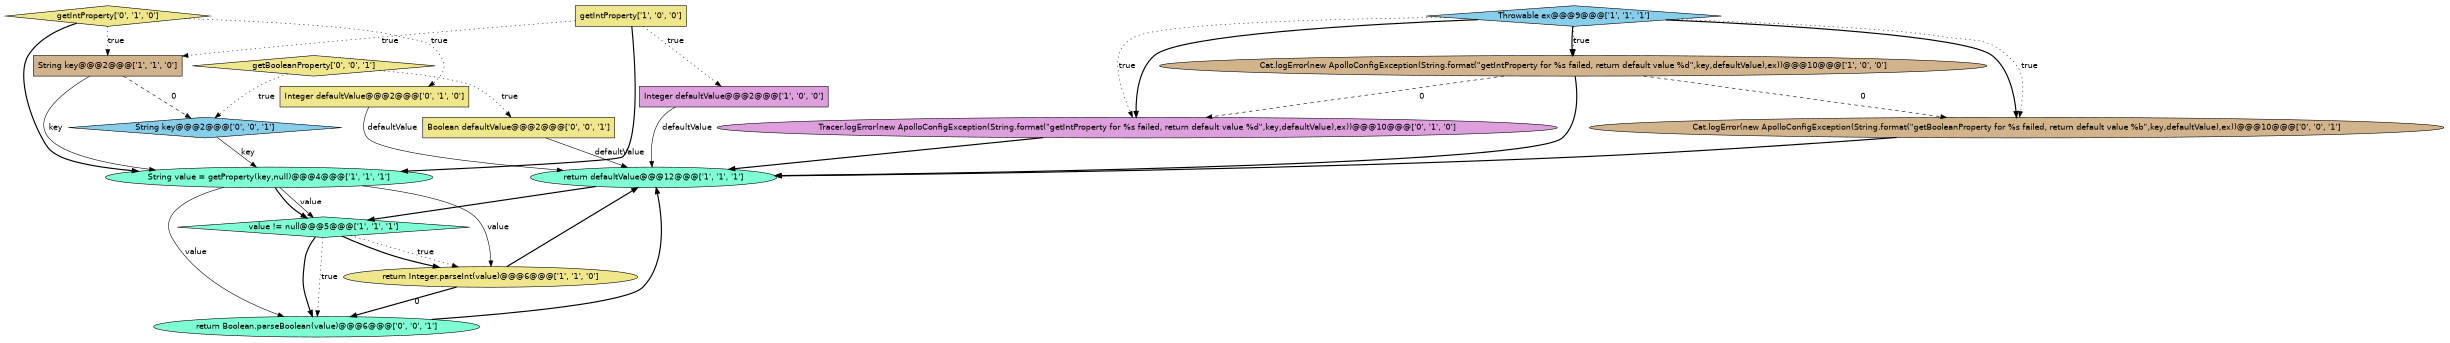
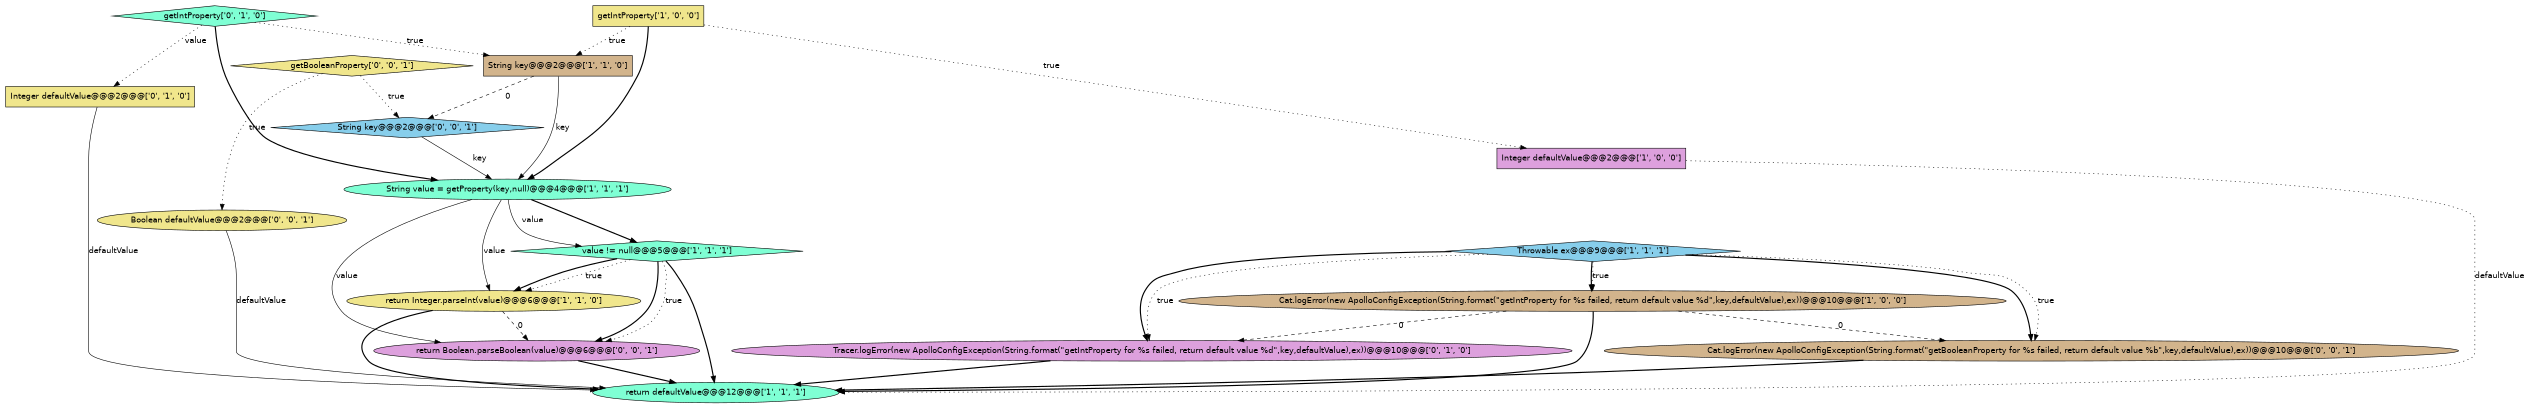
(108, 16) -> (215, 16)
(439, 41) -> (196, 41)
(519, 128) -> (222, 220)
(655, 130) -> (2126, 381)
(485, 203) -> (697, 315)
(406, 301) -> (513, 324)
(317, 327) -> (537, 351)
